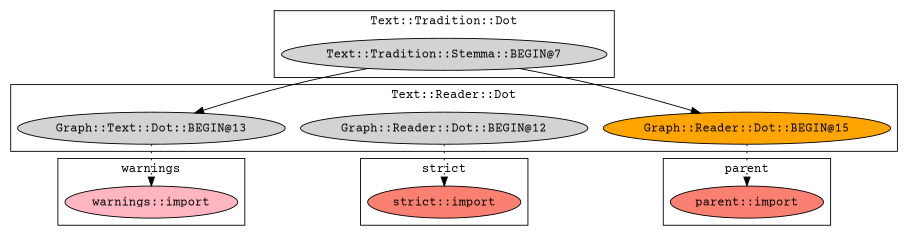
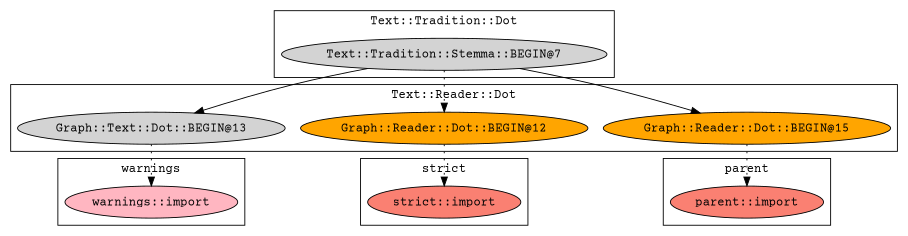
none -> (444, 90)
(444, 128) -> (444, 128)
